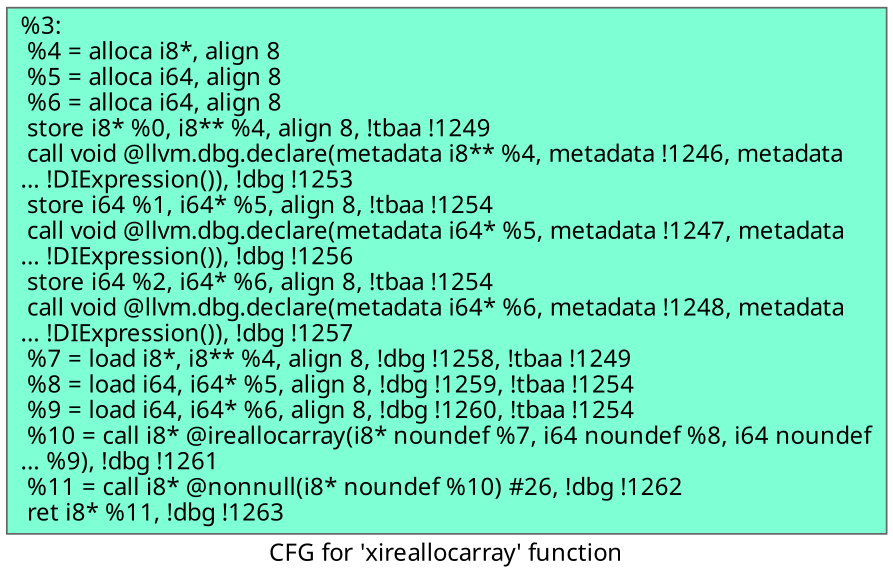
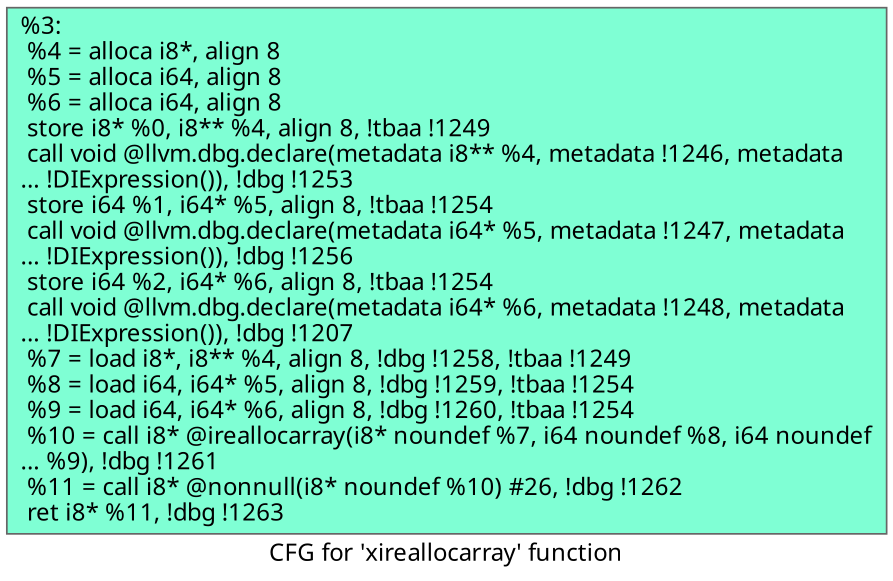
(188, 334) -> (188, 334)
